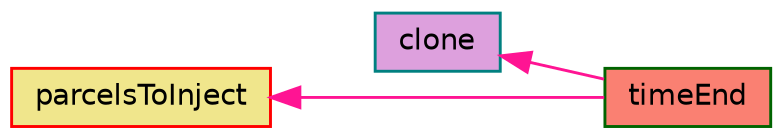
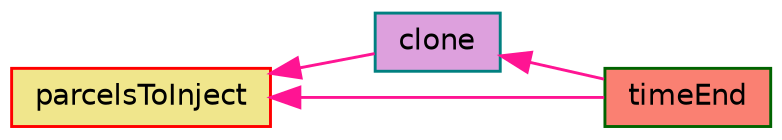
none -> (337, 61)
